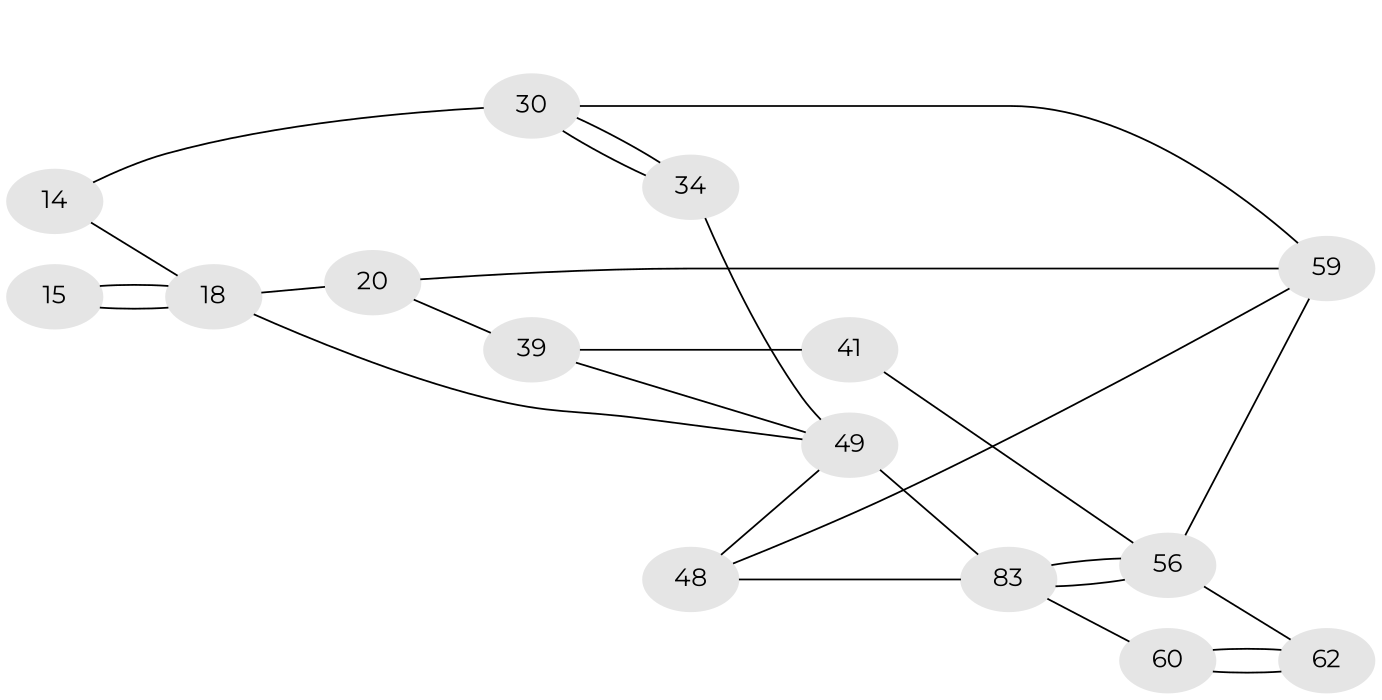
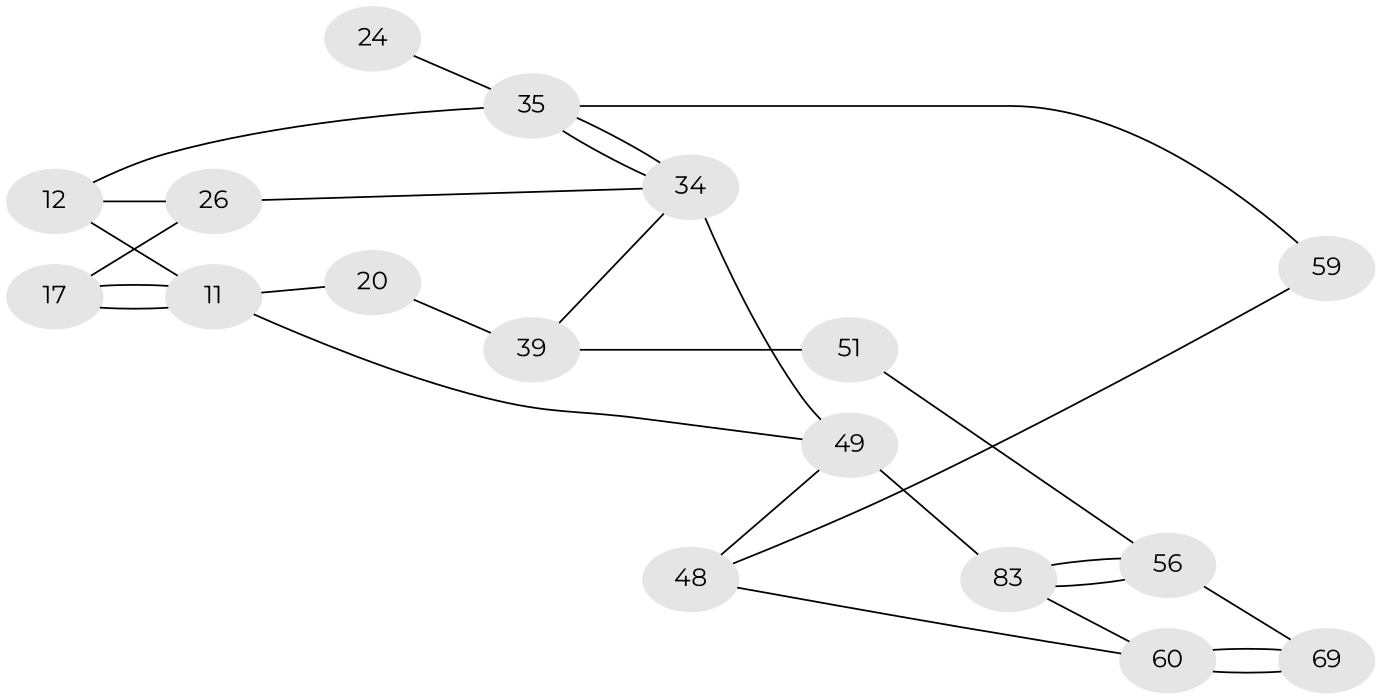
none -> (373, 39)
(532, 106) -> (532, 106)
(55, 201) -> (55, 201)
none -> (214, 201)
(849, 269) -> none
(55, 297) -> (55, 297)
(214, 297) -> (214, 297)
(850, 350) -> (850, 350)
(691, 398) -> (612, 268)
(1247, 417) -> none
(850, 579) -> (929, 622)
(1327, 661) -> (1327, 661)
